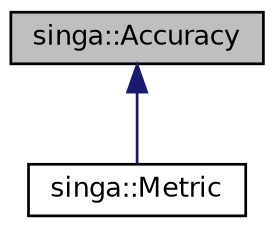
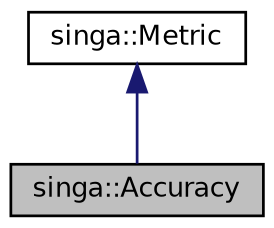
(137, 128) -> (137, 128)
